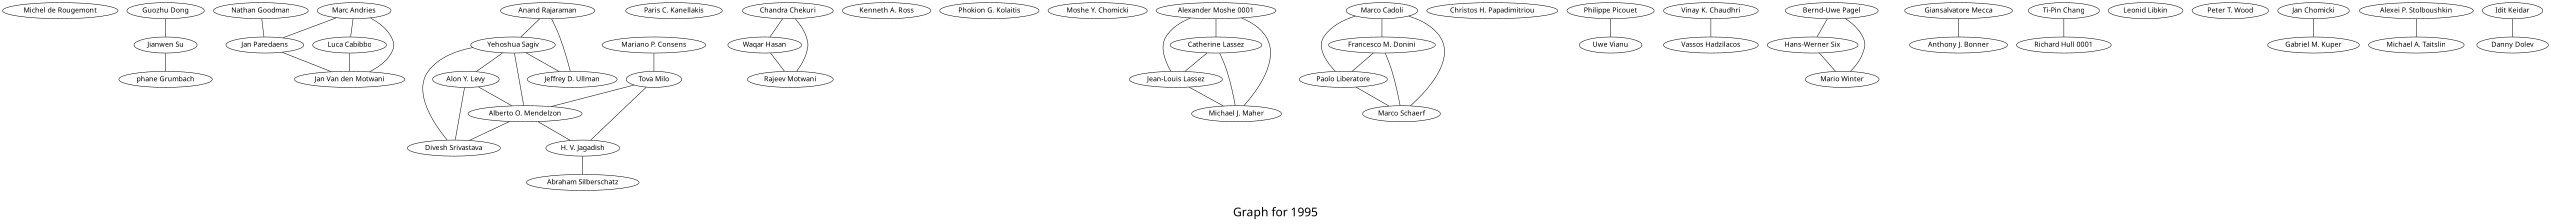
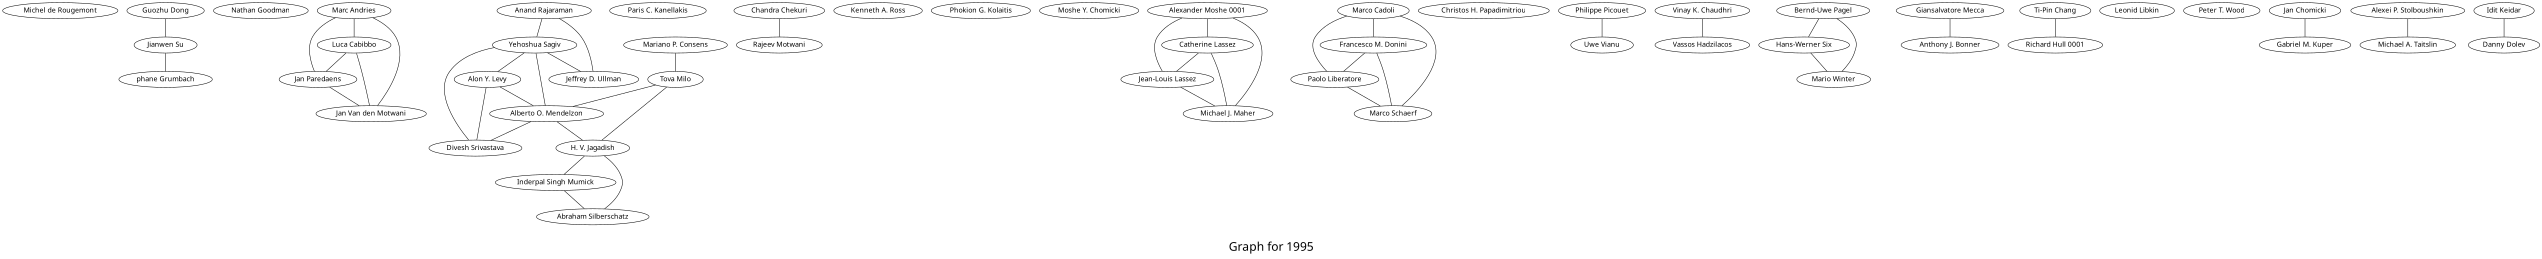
(263, 28) -> (336, 62)
(765, 45) -> none
none -> (556, 182)
